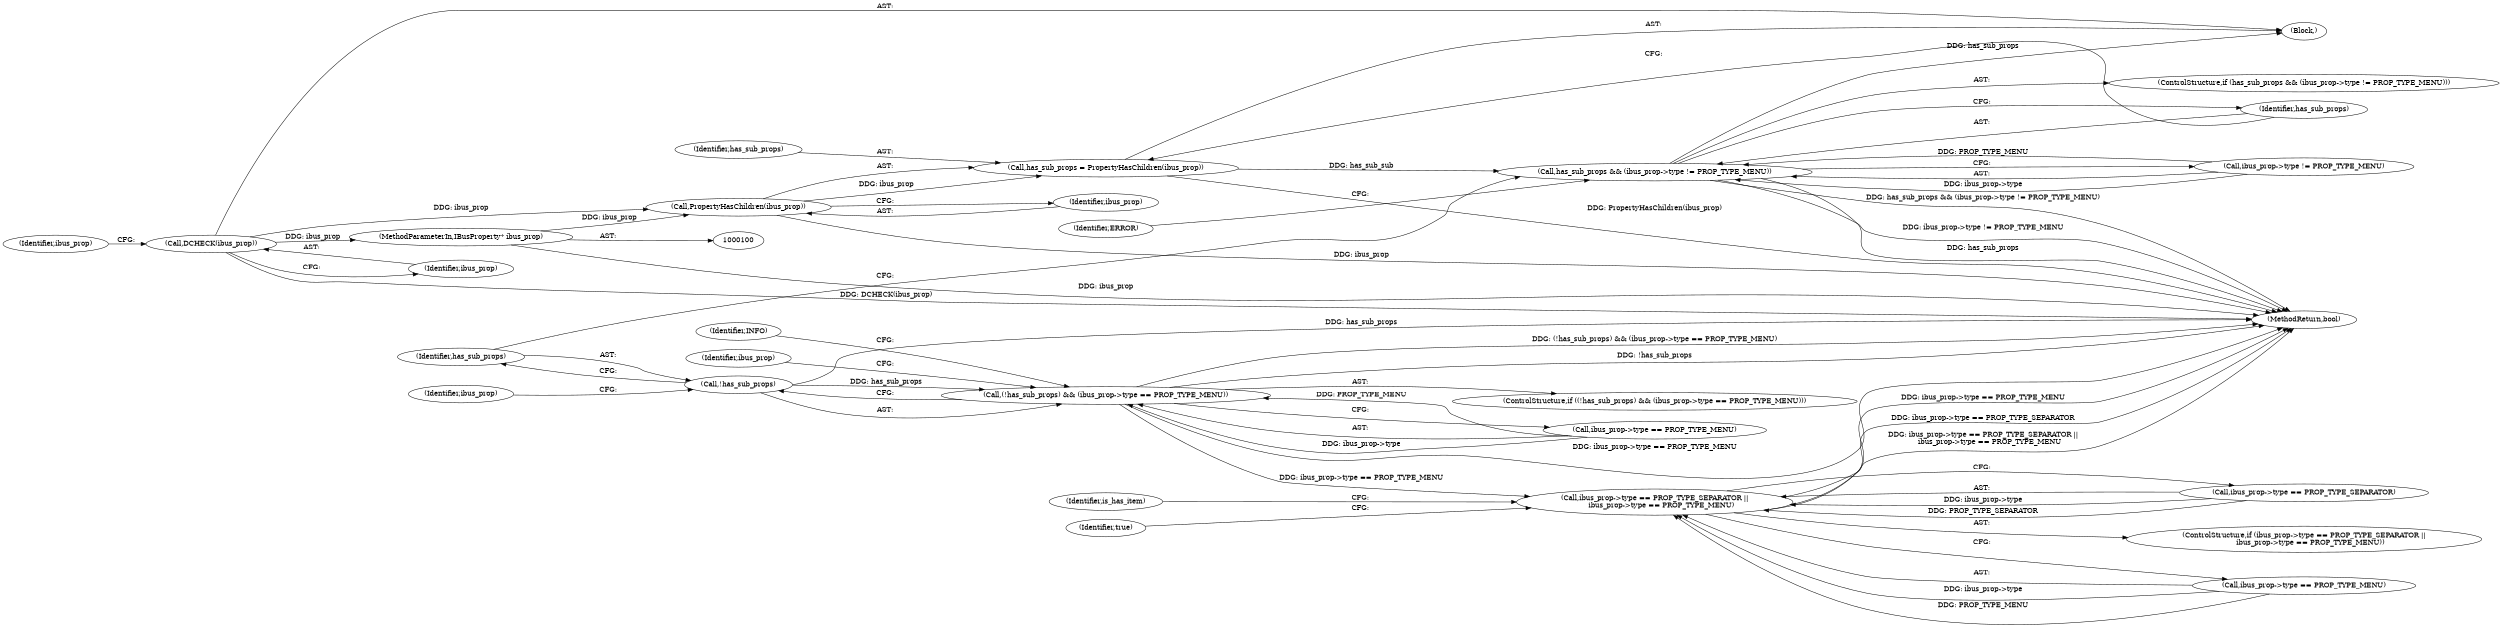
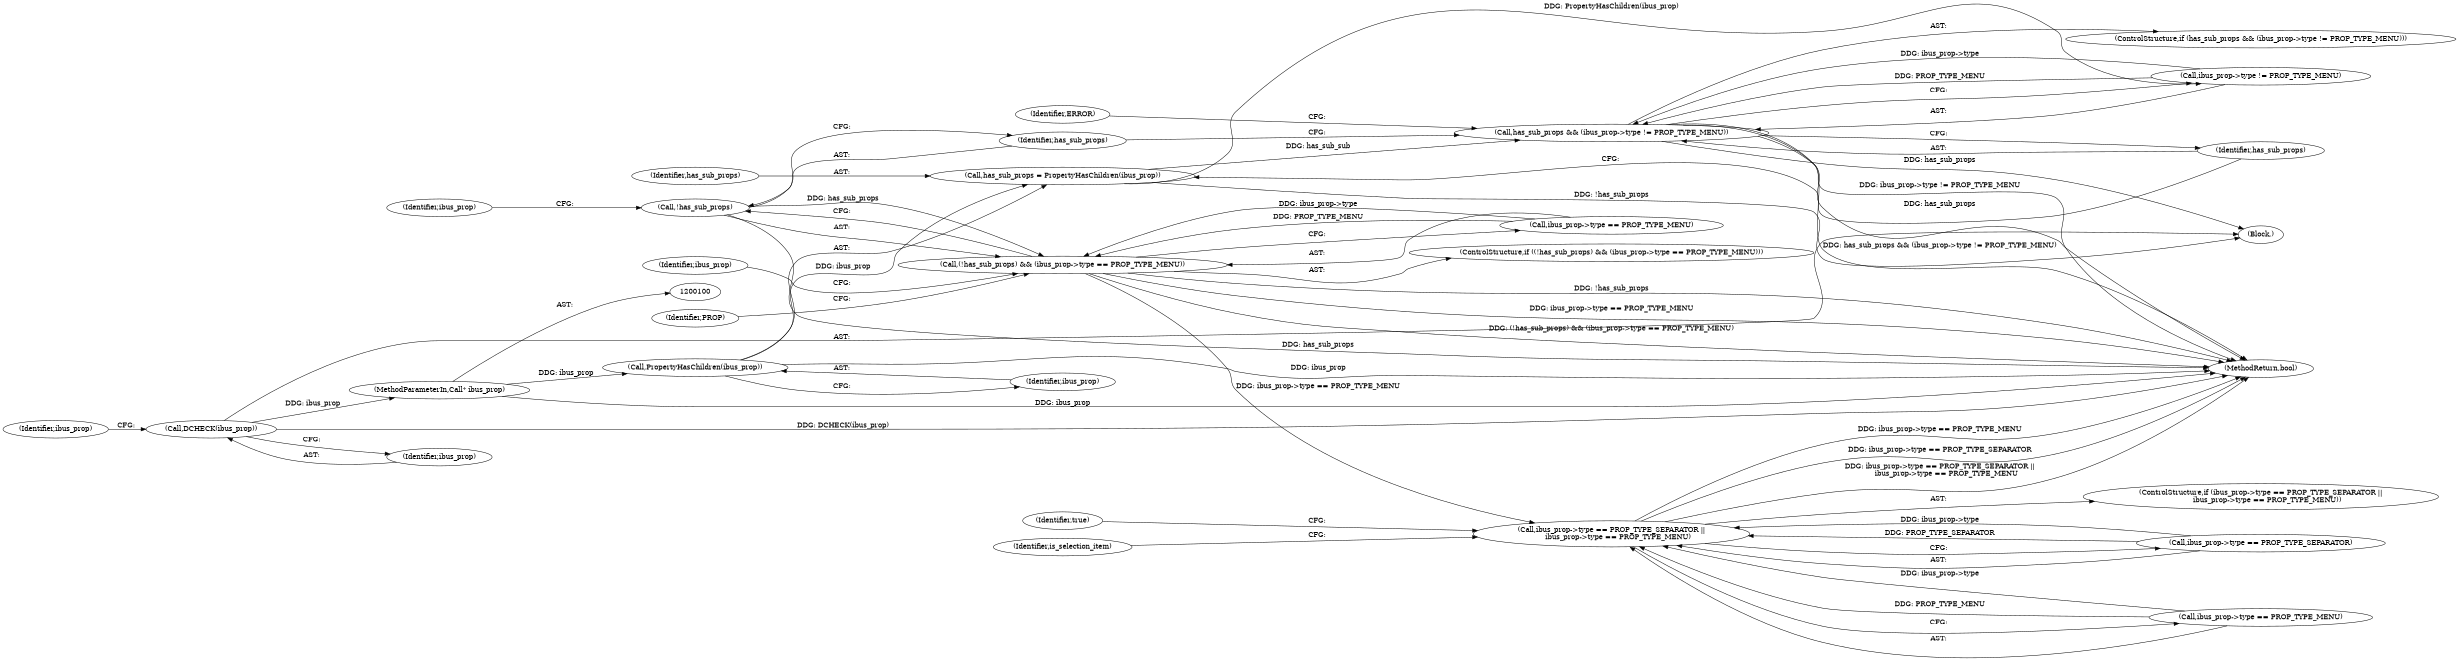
(1655, 25) -> (1612, 195)
(446, 218) -> none
(461, 237) -> (439, 390)
(739, 241) -> (695, 292)
(1720, 244) -> (1639, 25)
(739, 331) -> (695, 318)
(1106, 502) -> (1063, 547)
